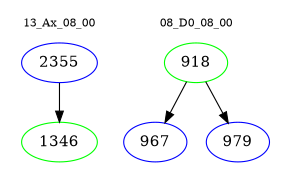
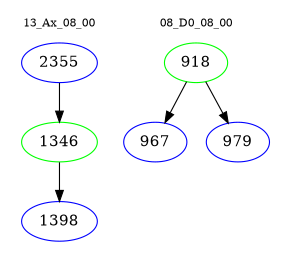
none -> (59, 221)
